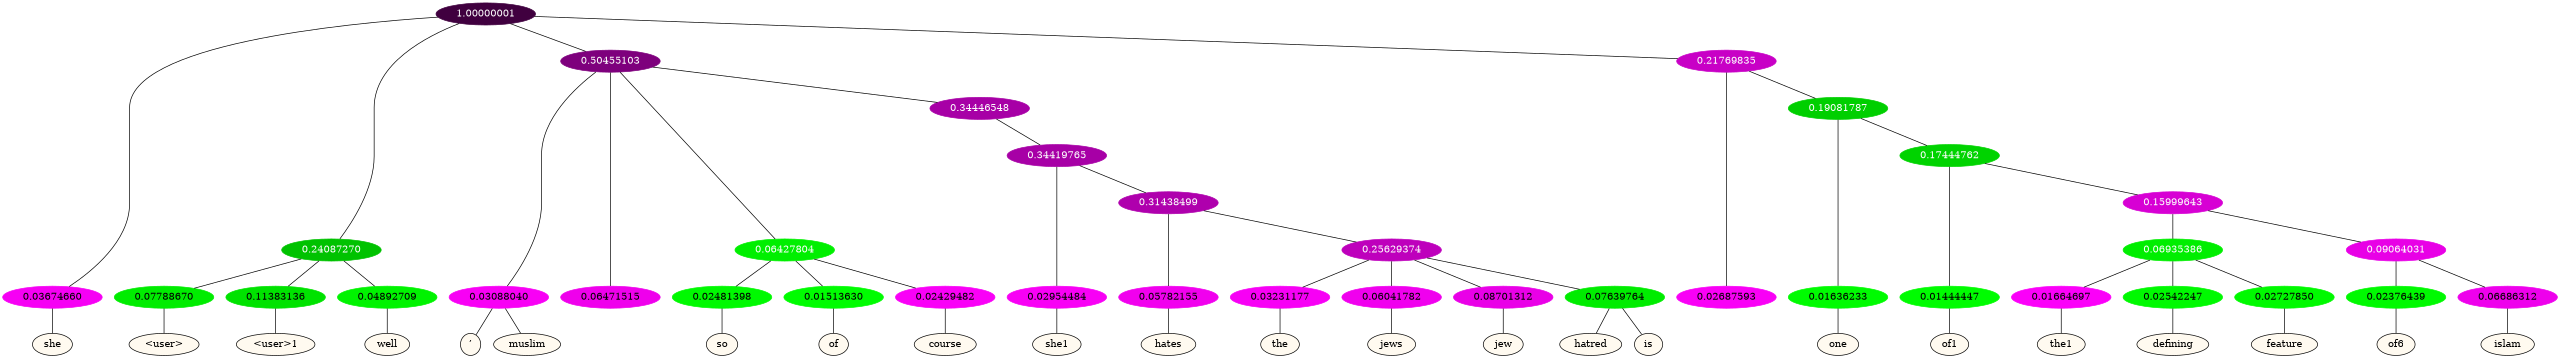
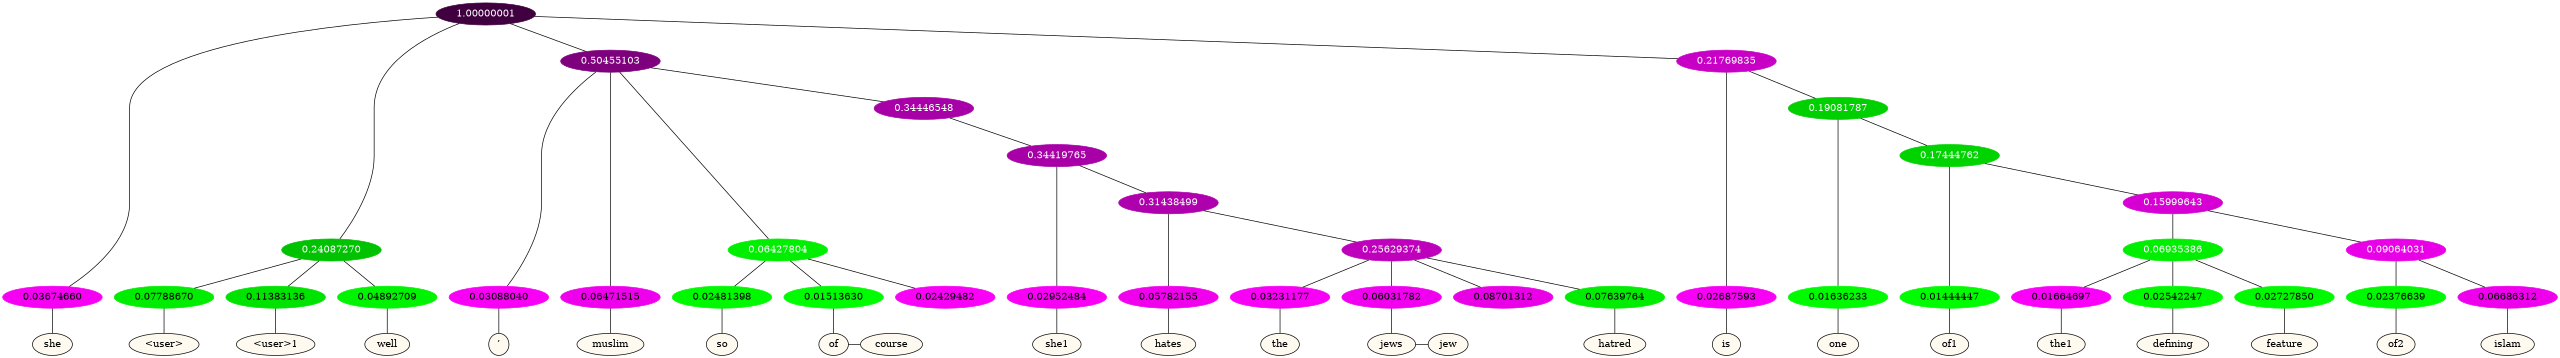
(1057, 297) -> (1057, 297)
(1392, 297) -> (1392, 297)
(2396, 297) -> (2396, 297)
(513, 321) -> (610, 321)
(945, 321) -> (854, 344)
(1503, 321) -> (1422, 344)
(1632, 321) -> (1726, 321)
(2396, 344) -> (2396, 344)
